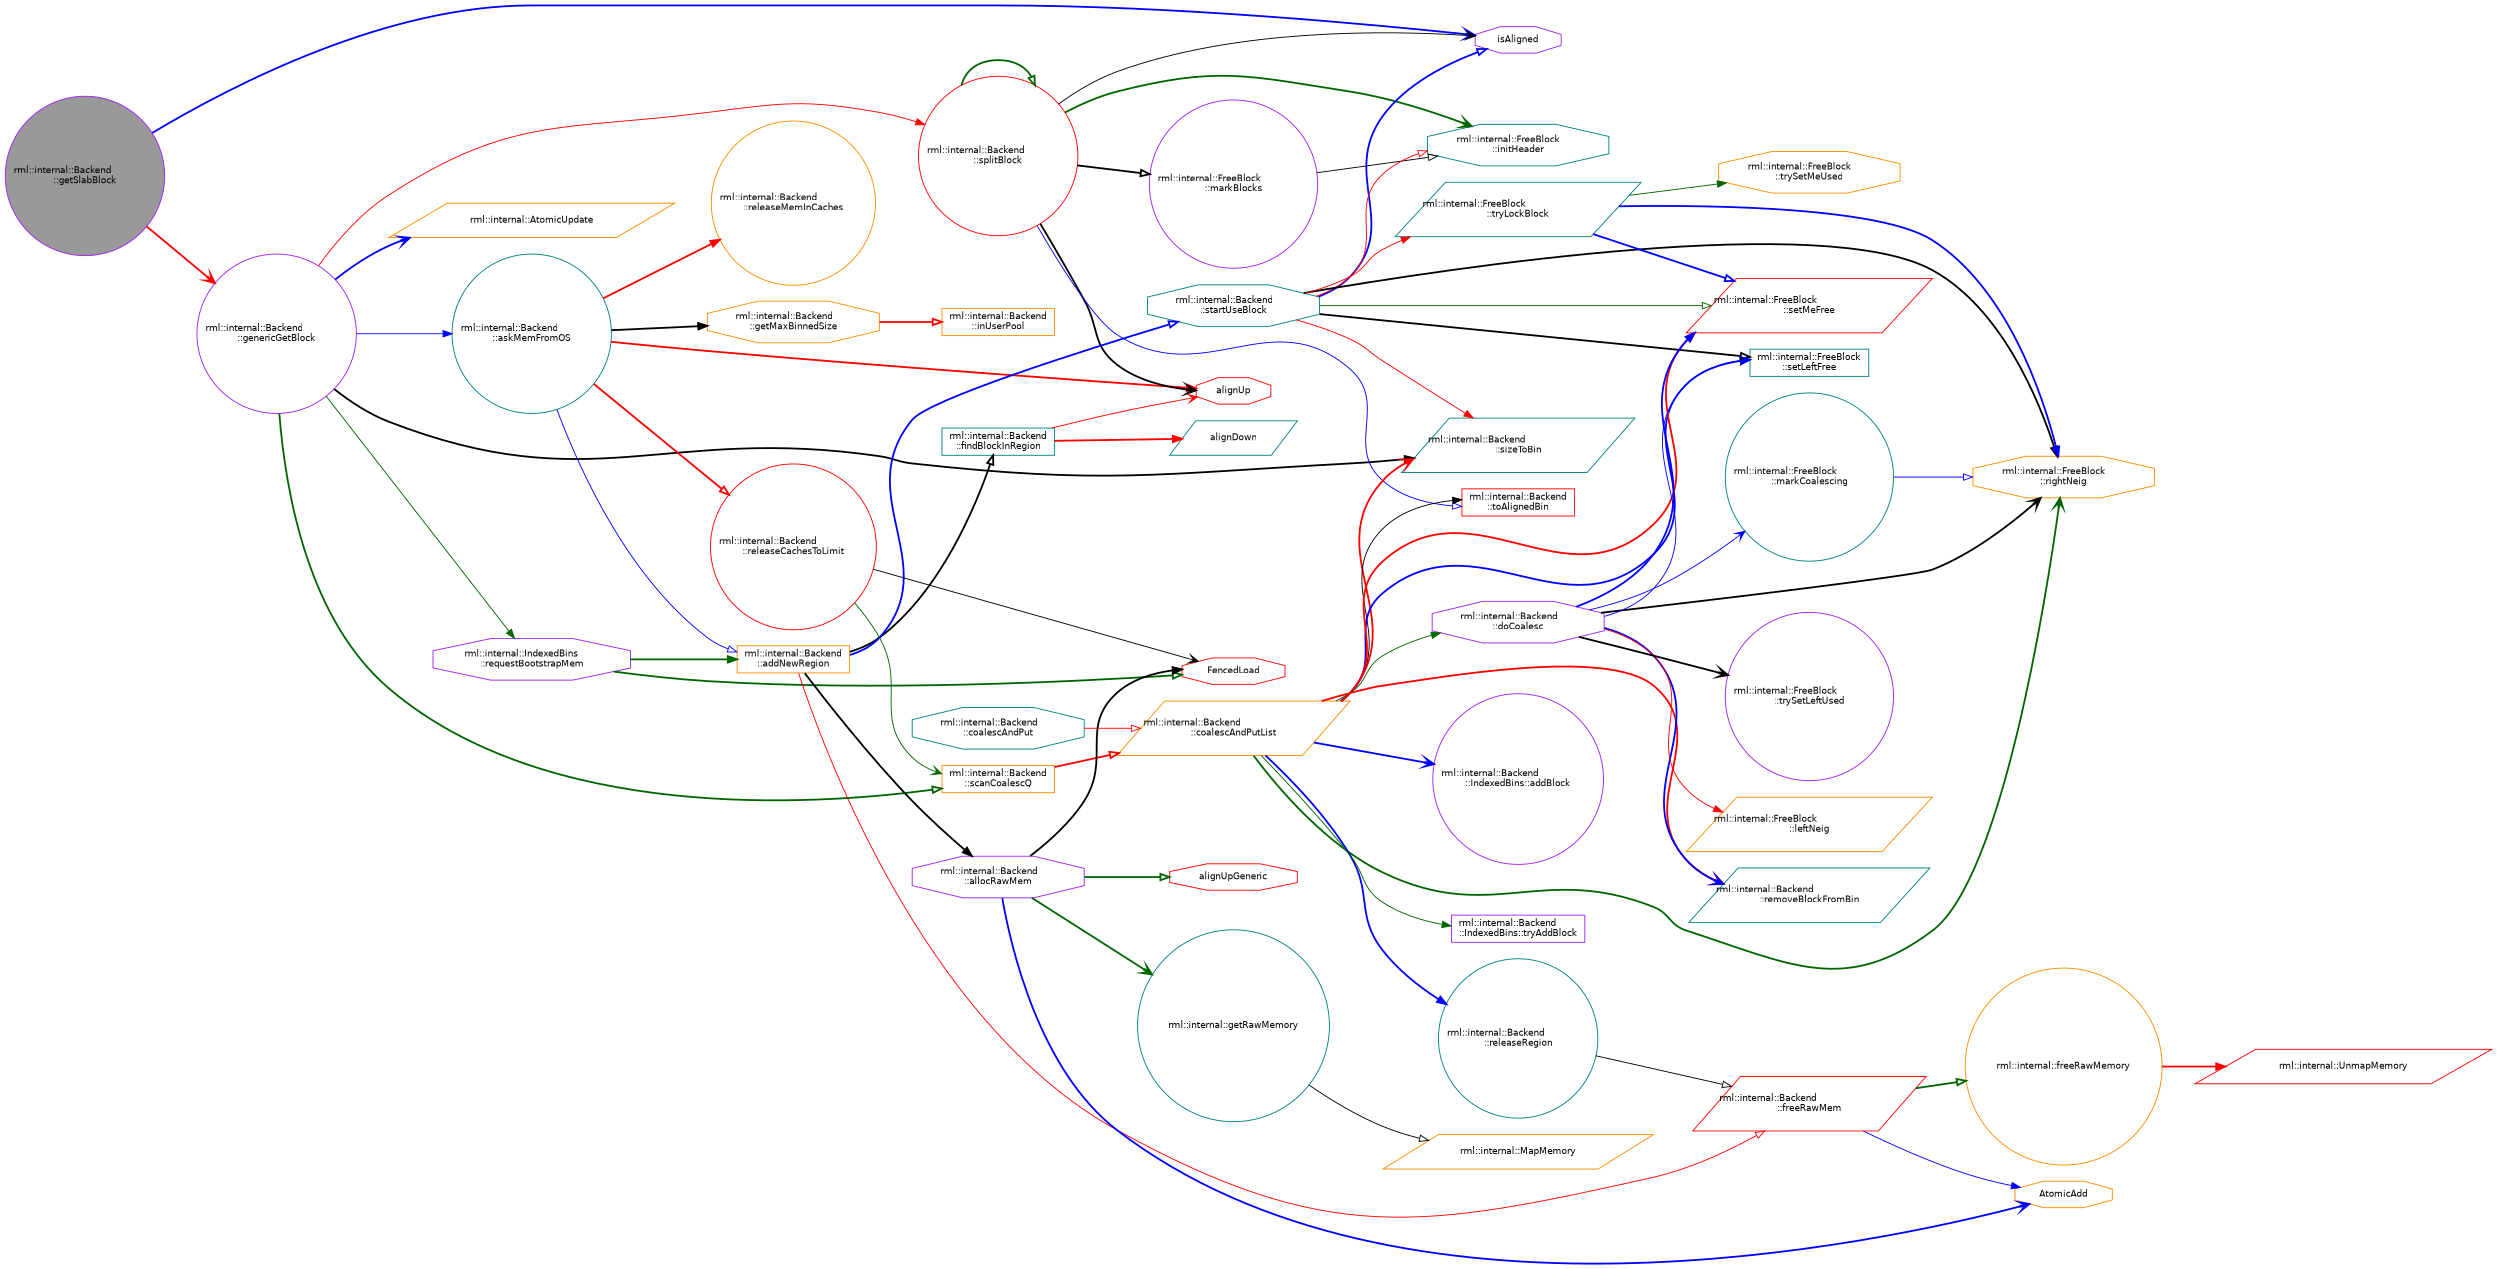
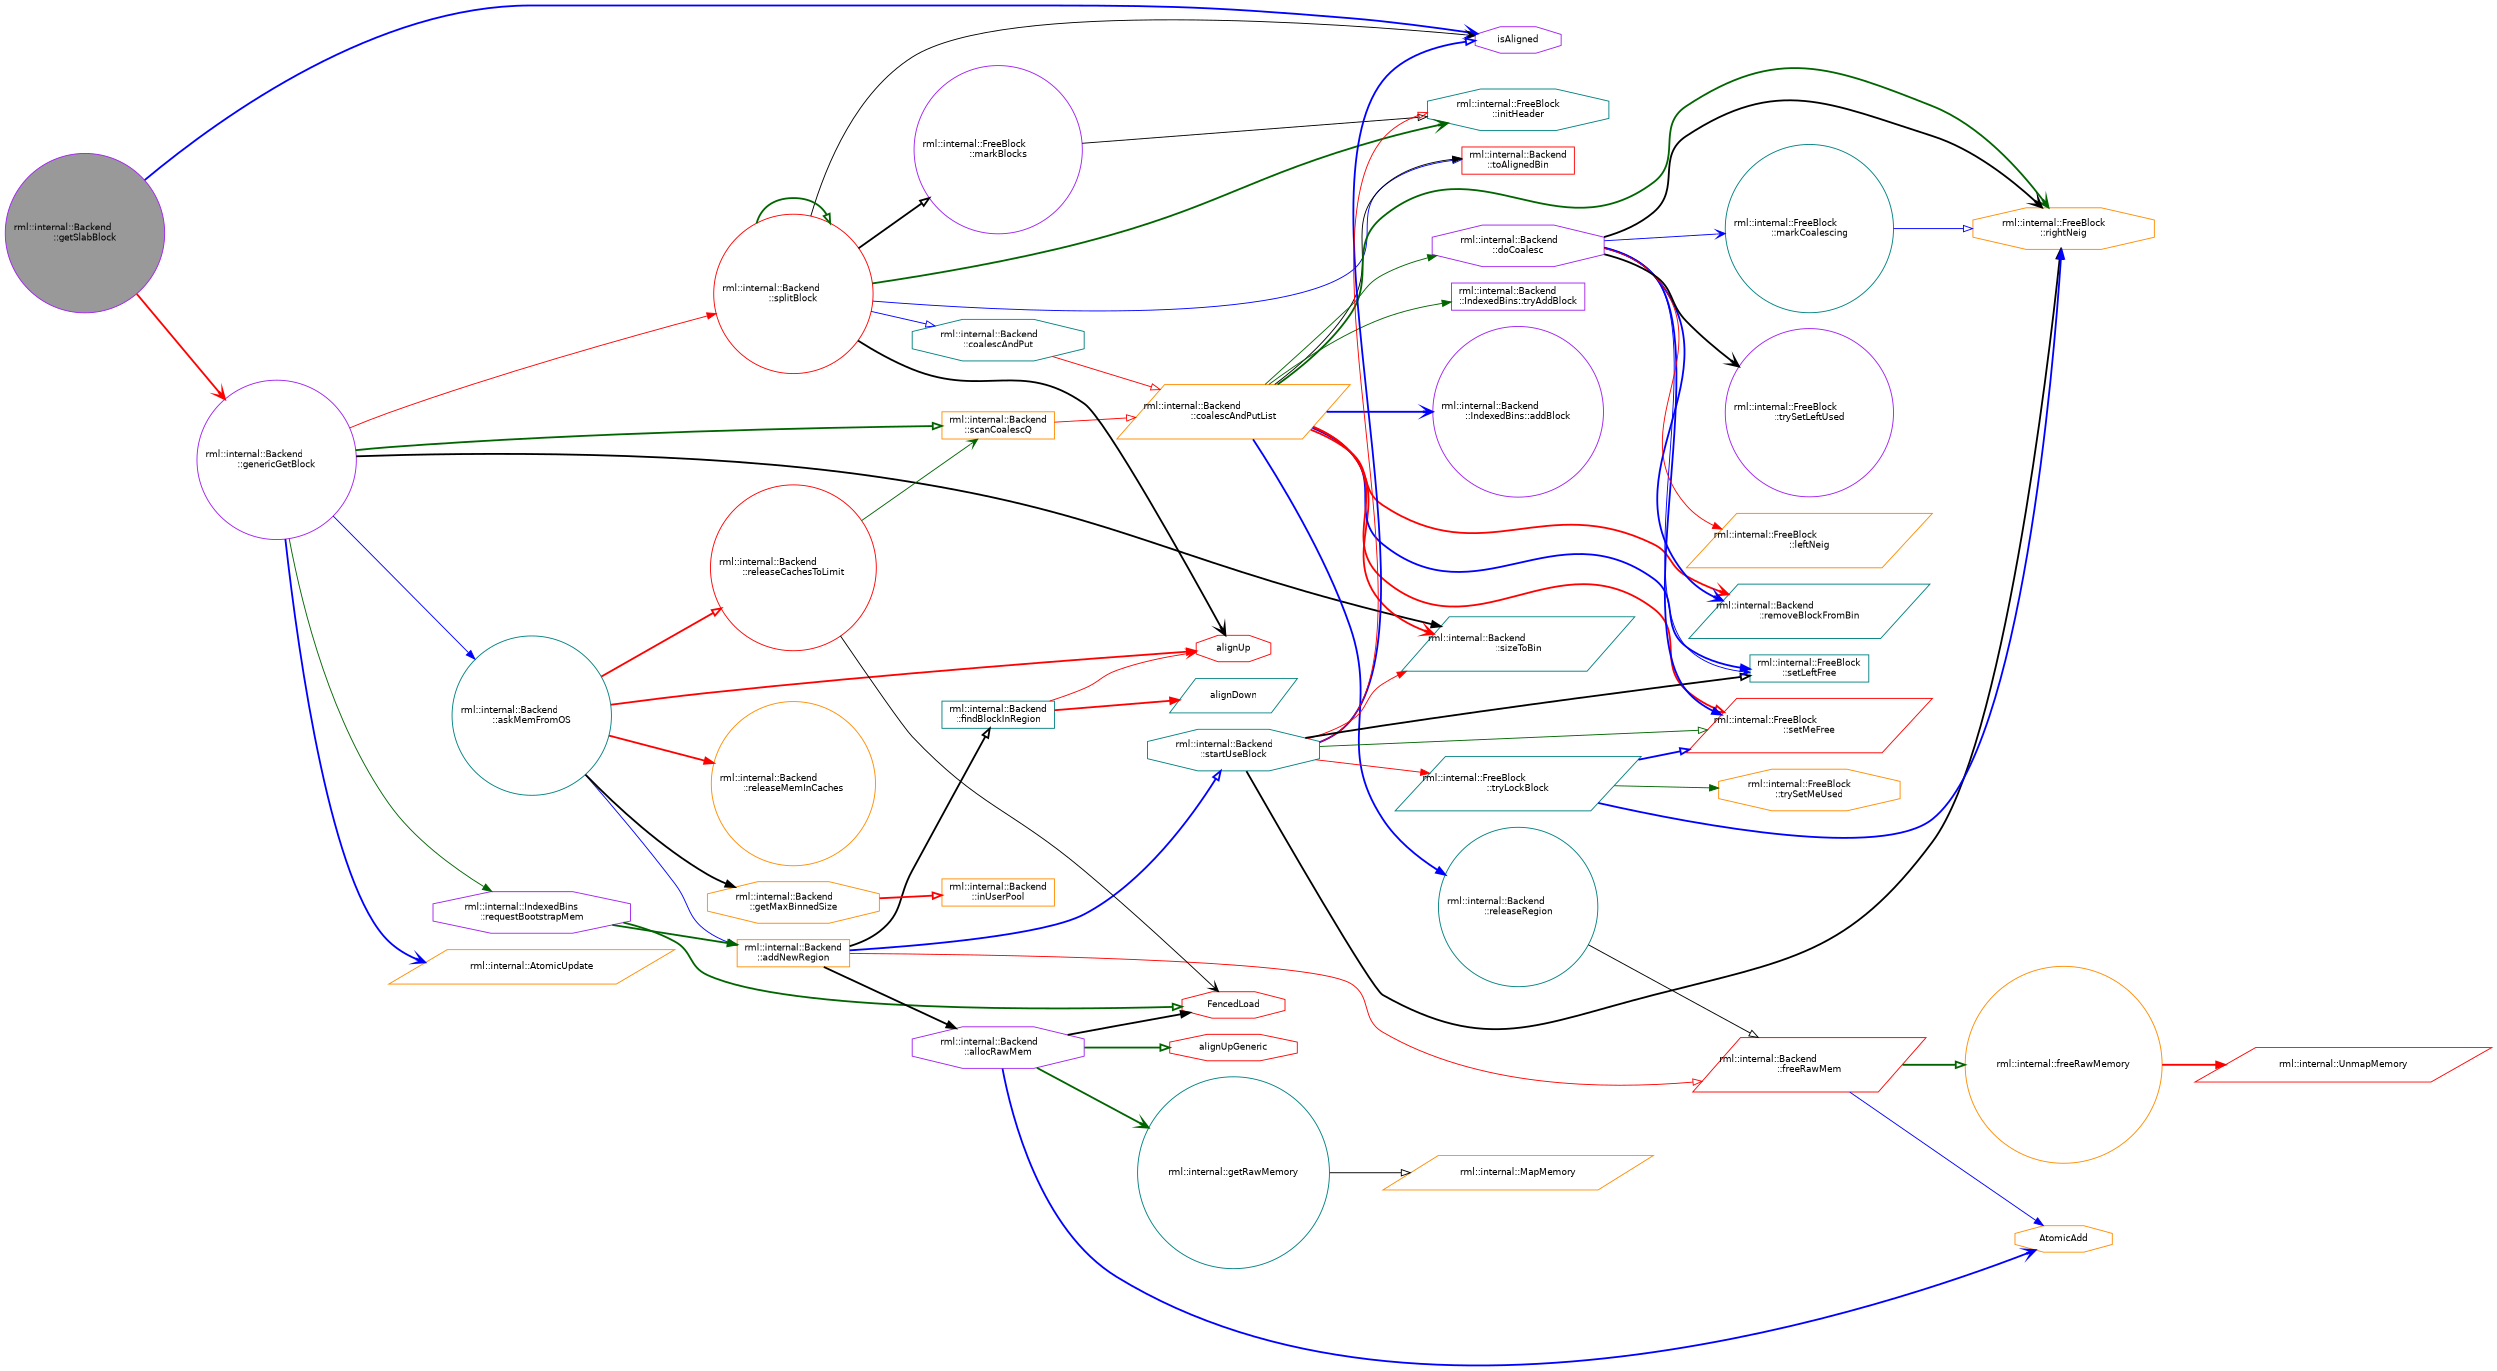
none -> (899, 318)
(1082, 761) -> (1090, 420)
